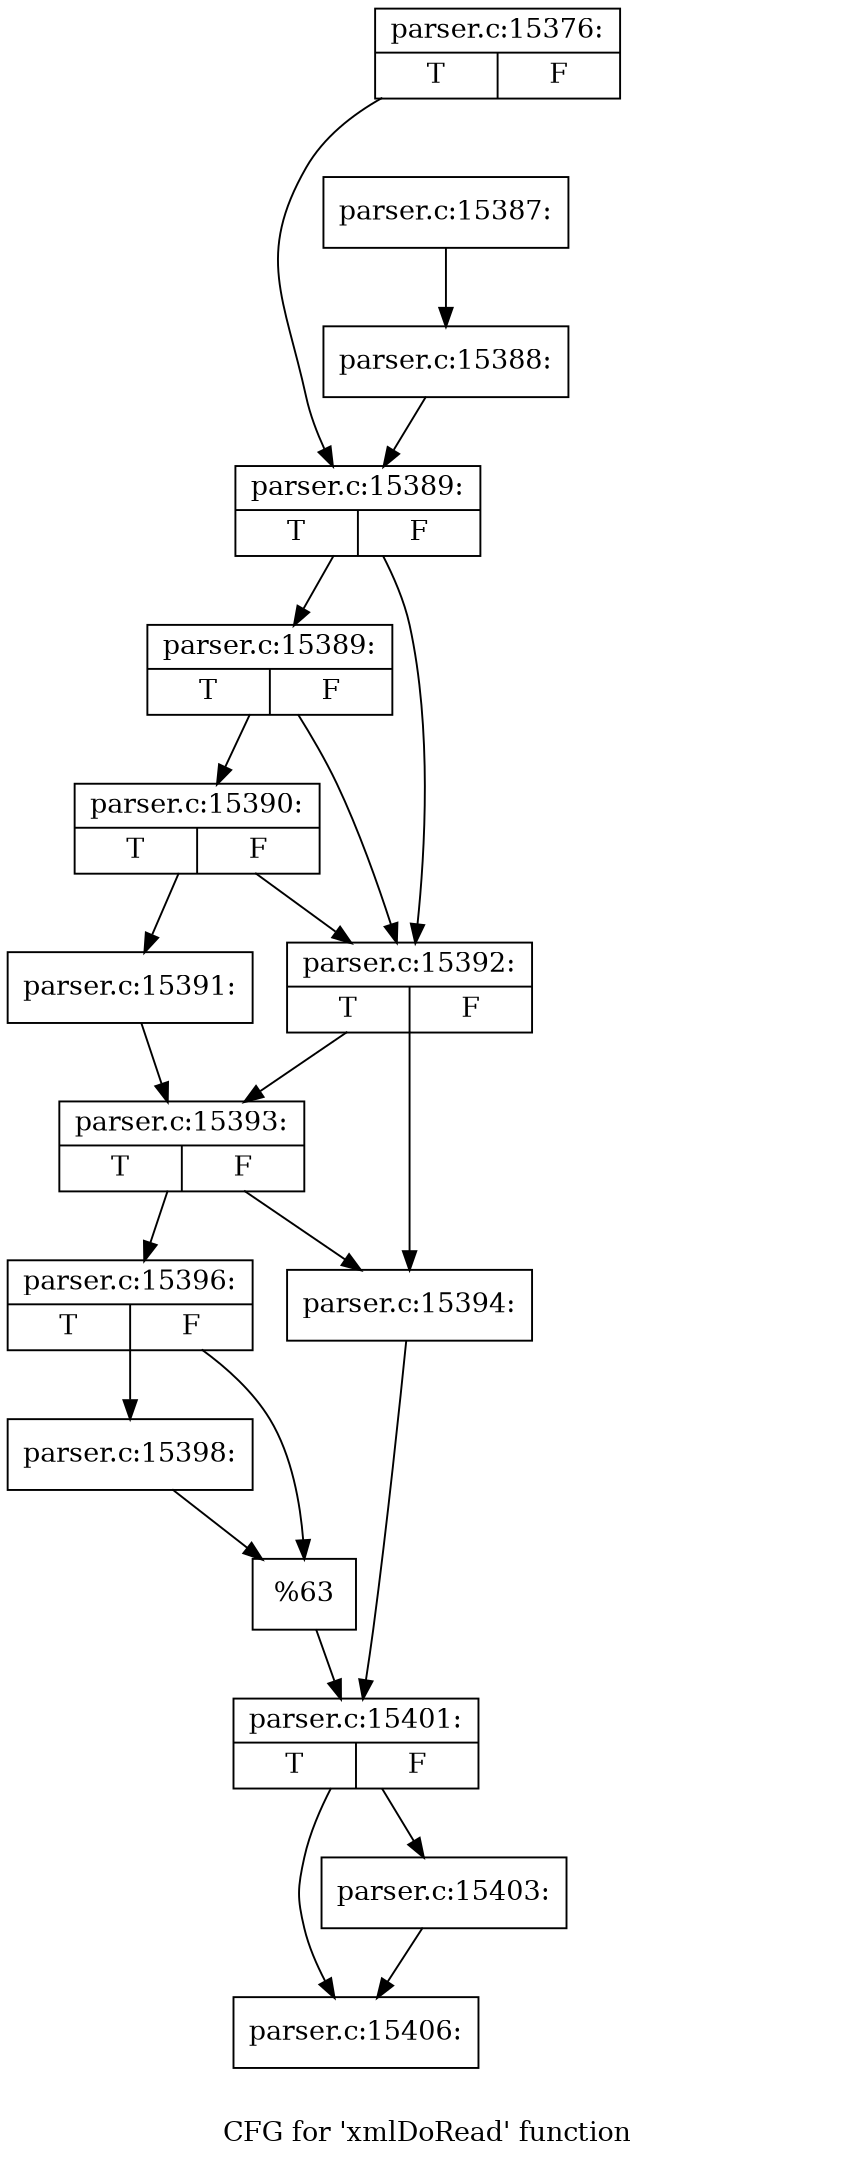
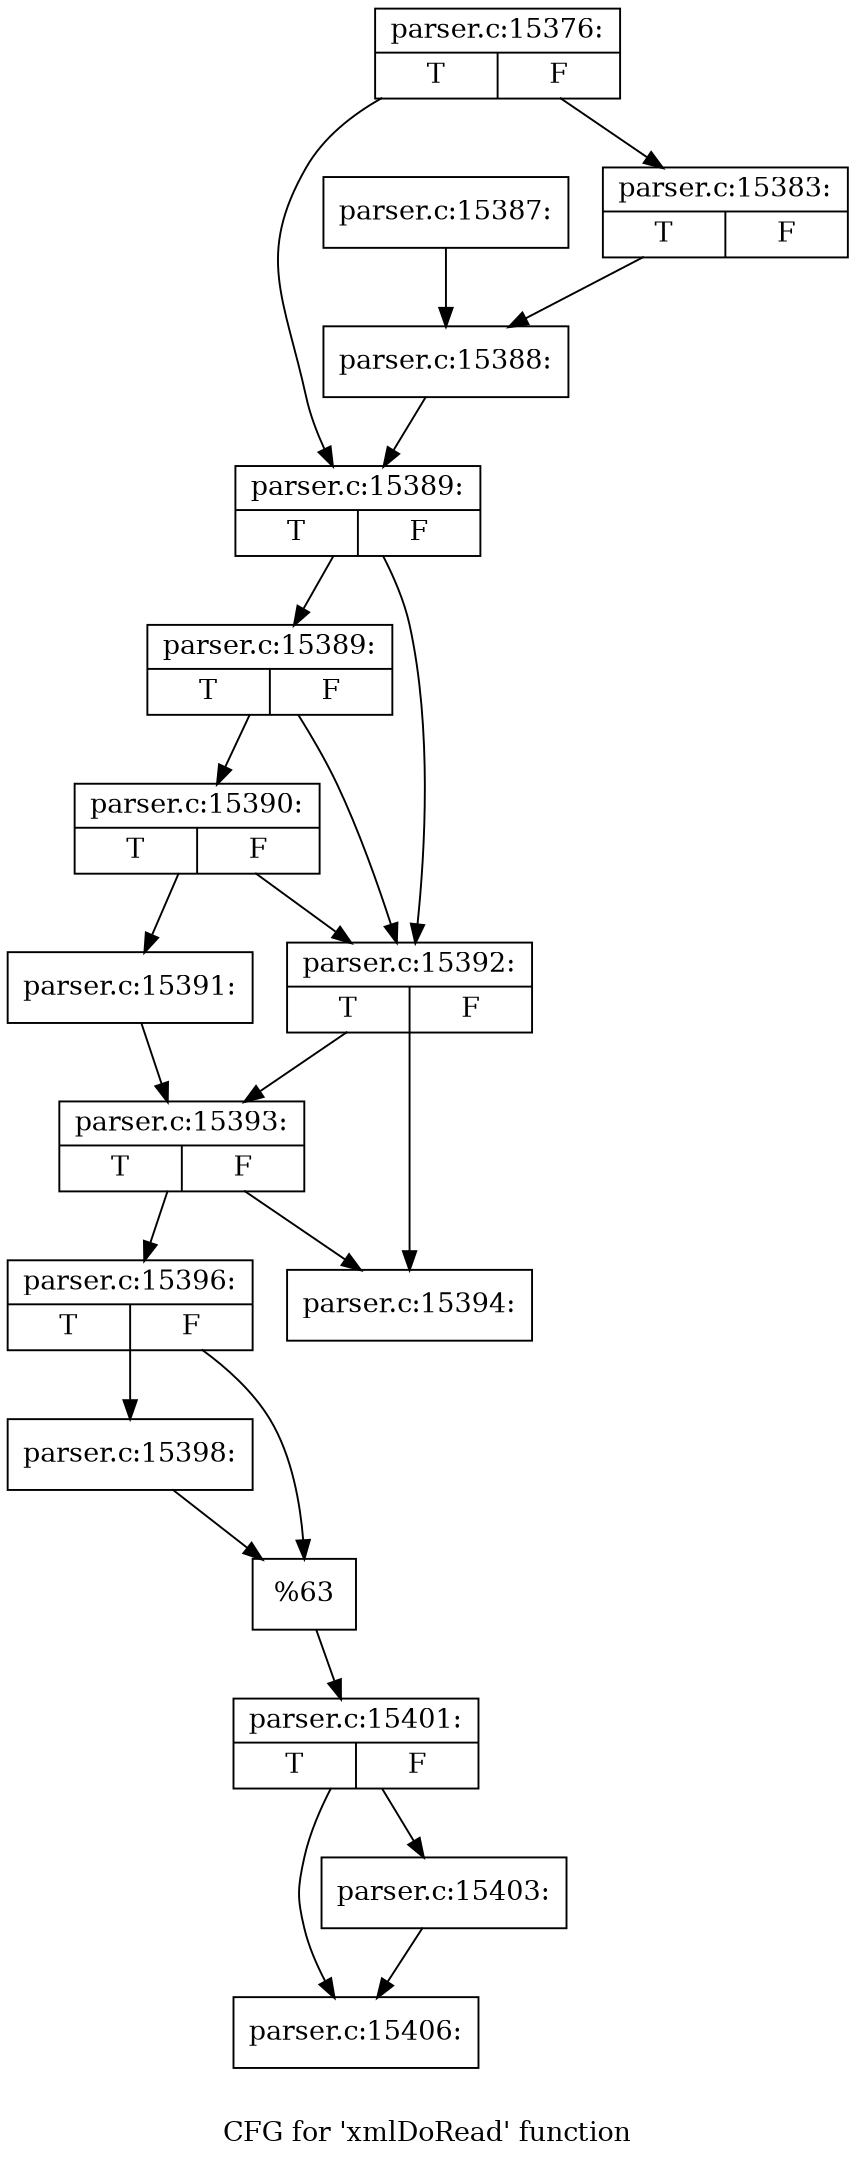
none -> (725, 212)
(388, 1510) -> none
